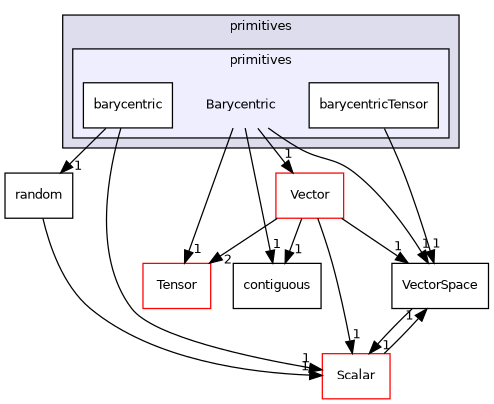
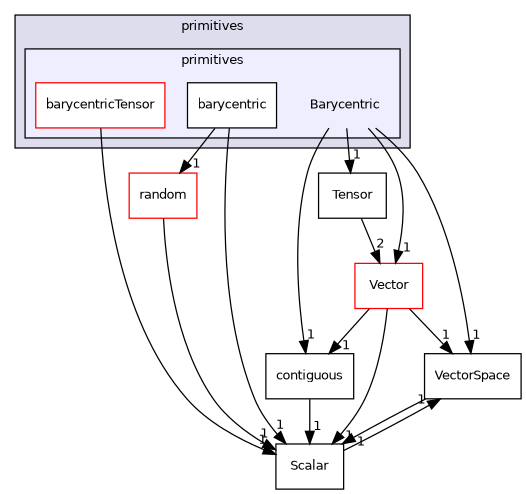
(374, 105) -> (100, 105)
(410, 189) -> (138, 315)
(39, 196) -> (163, 196)
(249, 237) -> (368, 235)
(177, 286) -> (352, 196)
(356, 376) -> (310, 467)
none -> (310, 415)
